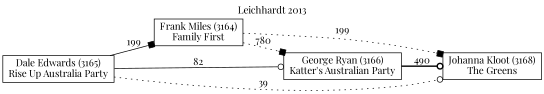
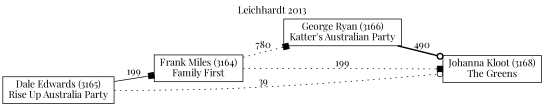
(196, 68) -> none
